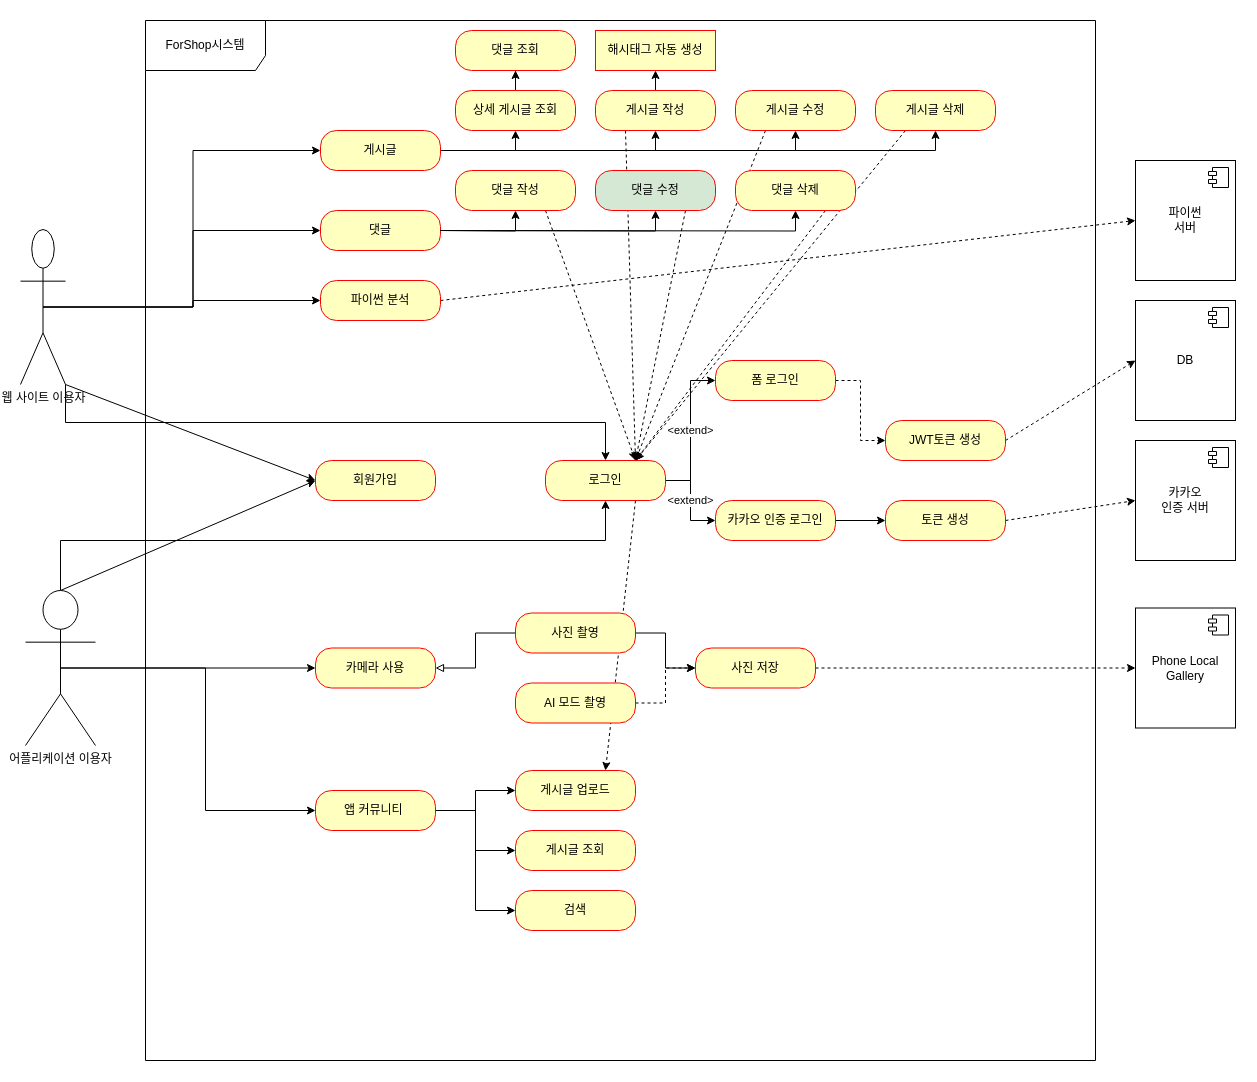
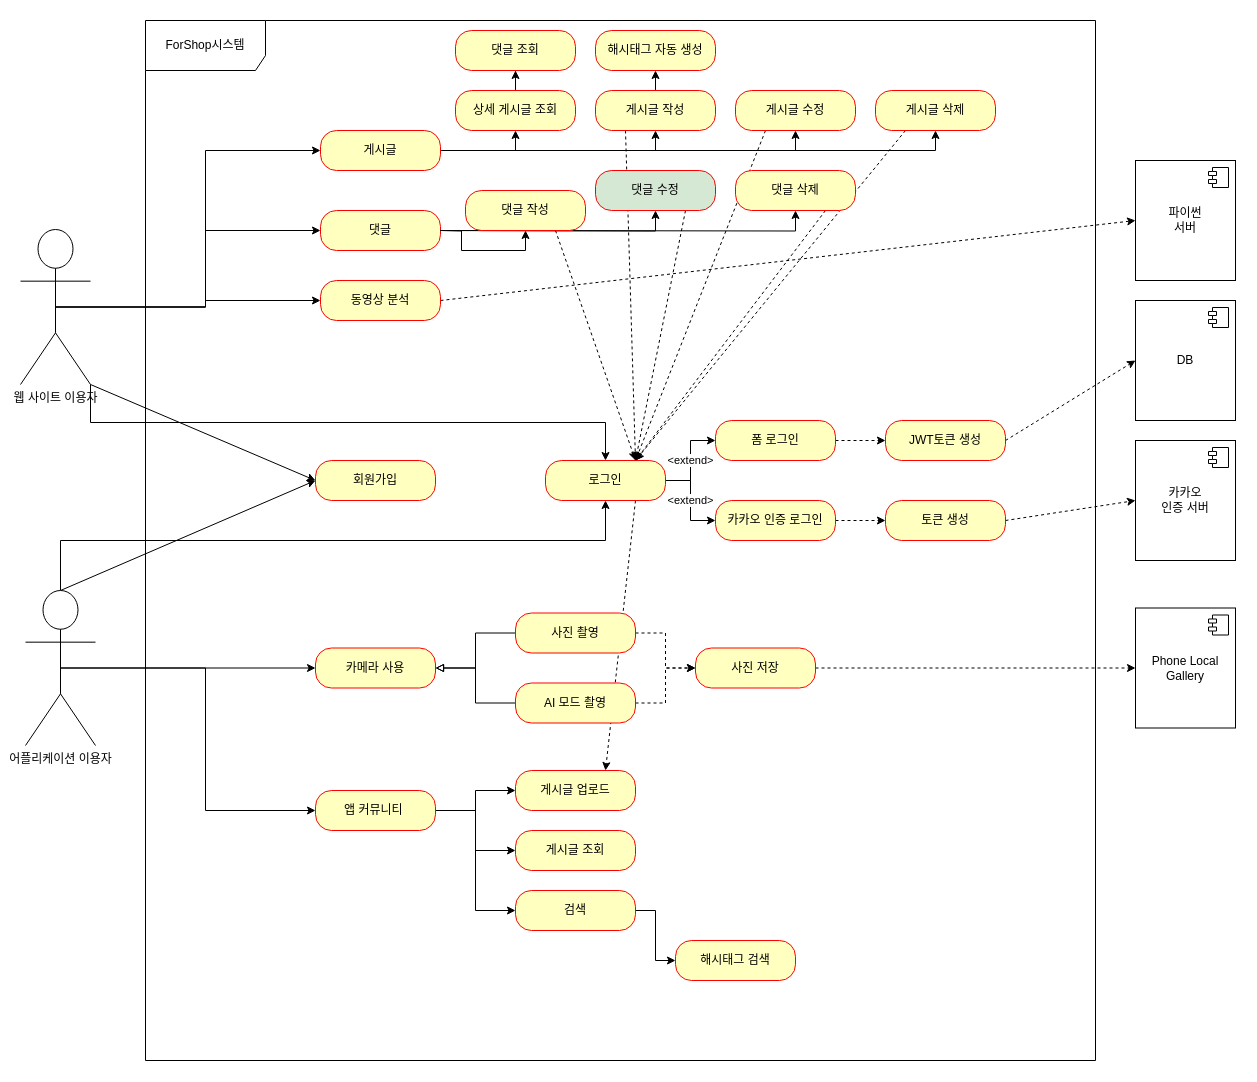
(656, 51) -> (656, 51)
(516, 191) -> (526, 211)
(381, 301) -> (381, 301)
(43, 307) -> (56, 307)
(776, 381) -> (776, 441)
(857, 521) -> (857, 521)
(666, 635) -> (666, 635)
none -> (479, 703)
none -> (656, 932)
none -> (736, 961)
